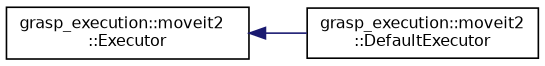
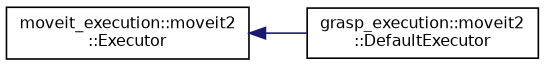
(128, 33) -> (128, 33)
